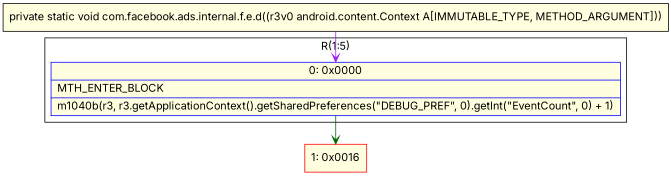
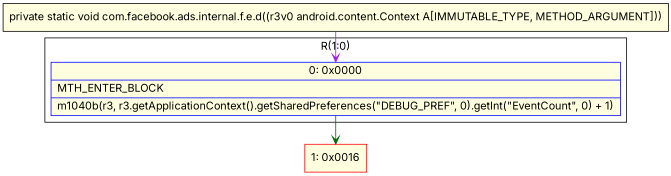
(336, 47) -> (336, 47)
